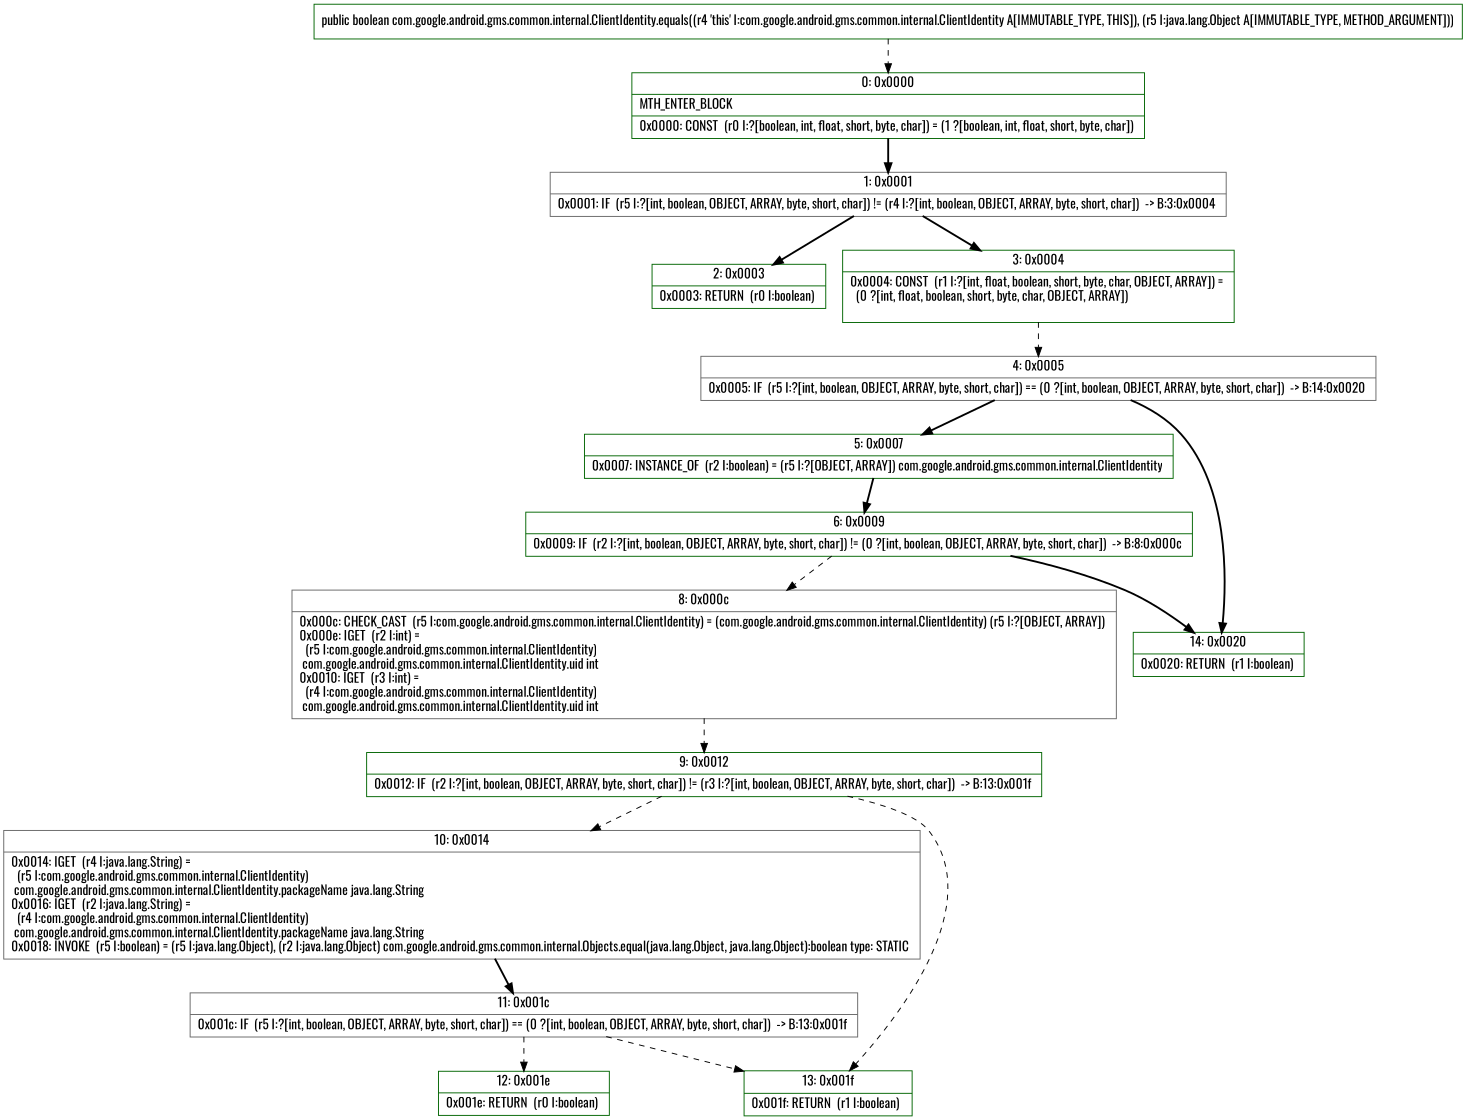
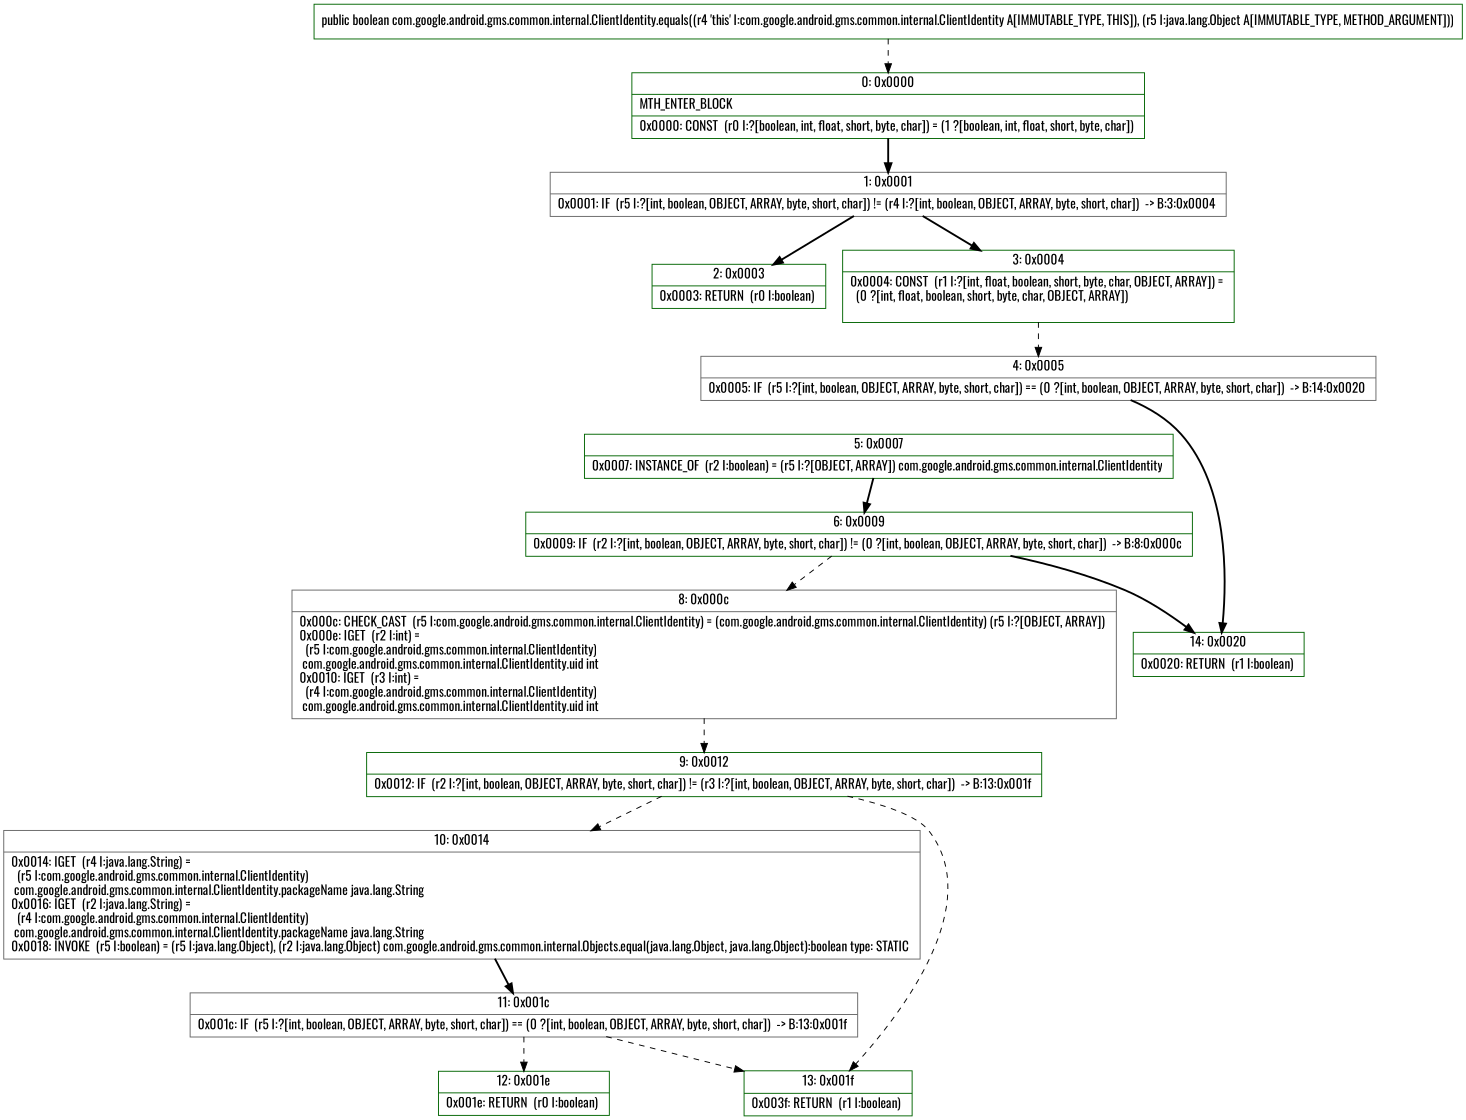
(963, 415) -> none
(827, 1104) -> (828, 1104)
